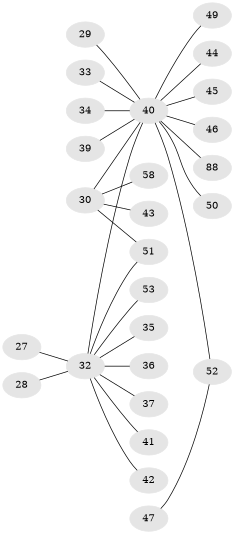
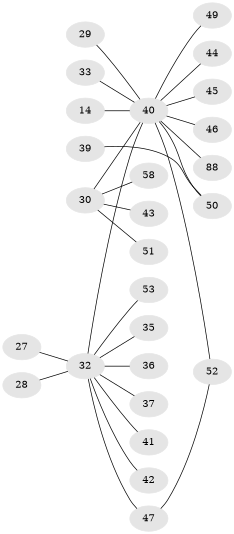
(85, 111) -> (85, 111)
(117, 130) -> (162, 154)
(110, 306) -> (106, 446)
